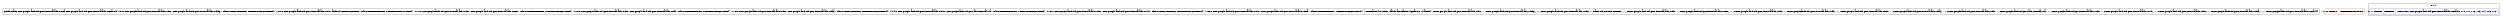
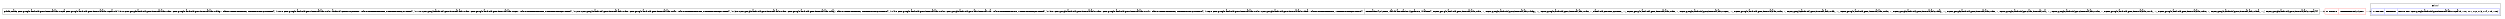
(2351, 11) -> (2352, 11)
